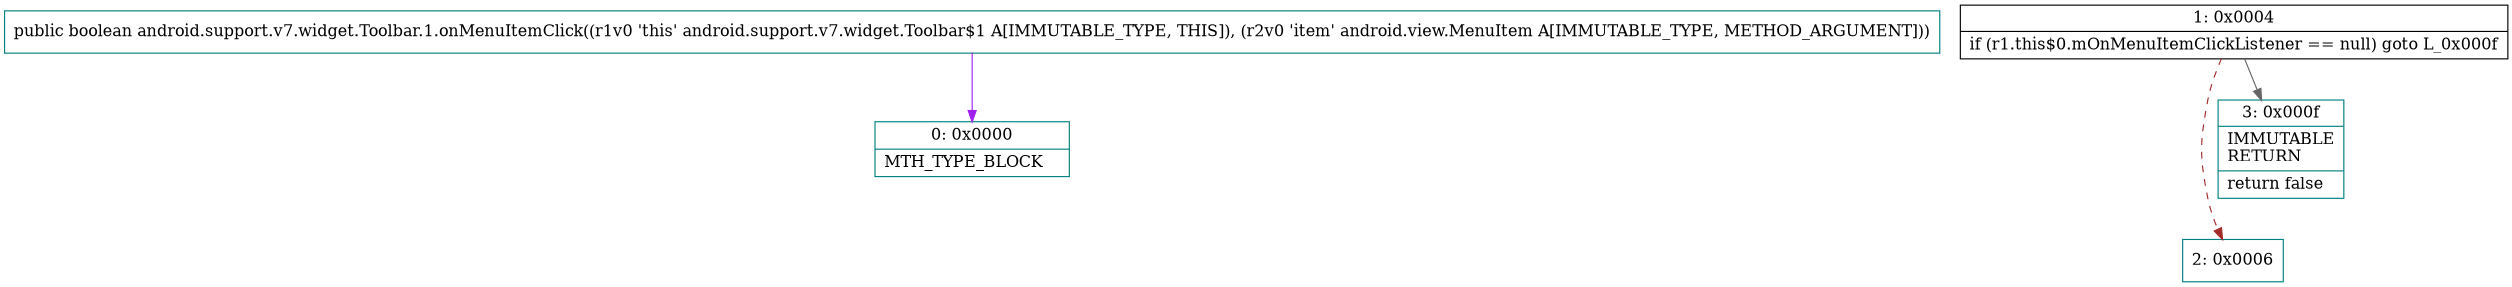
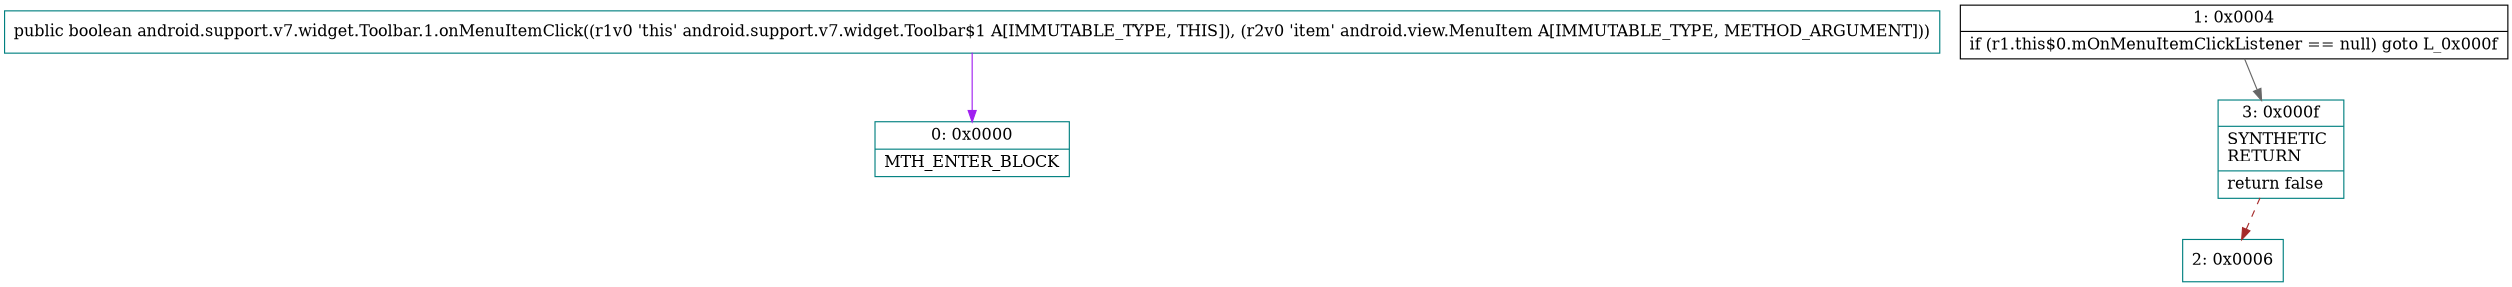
(2281, 139) -> (2278, 139)
(2202, 143) -> (2253, 213)
(964, 162) -> (972, 162)
